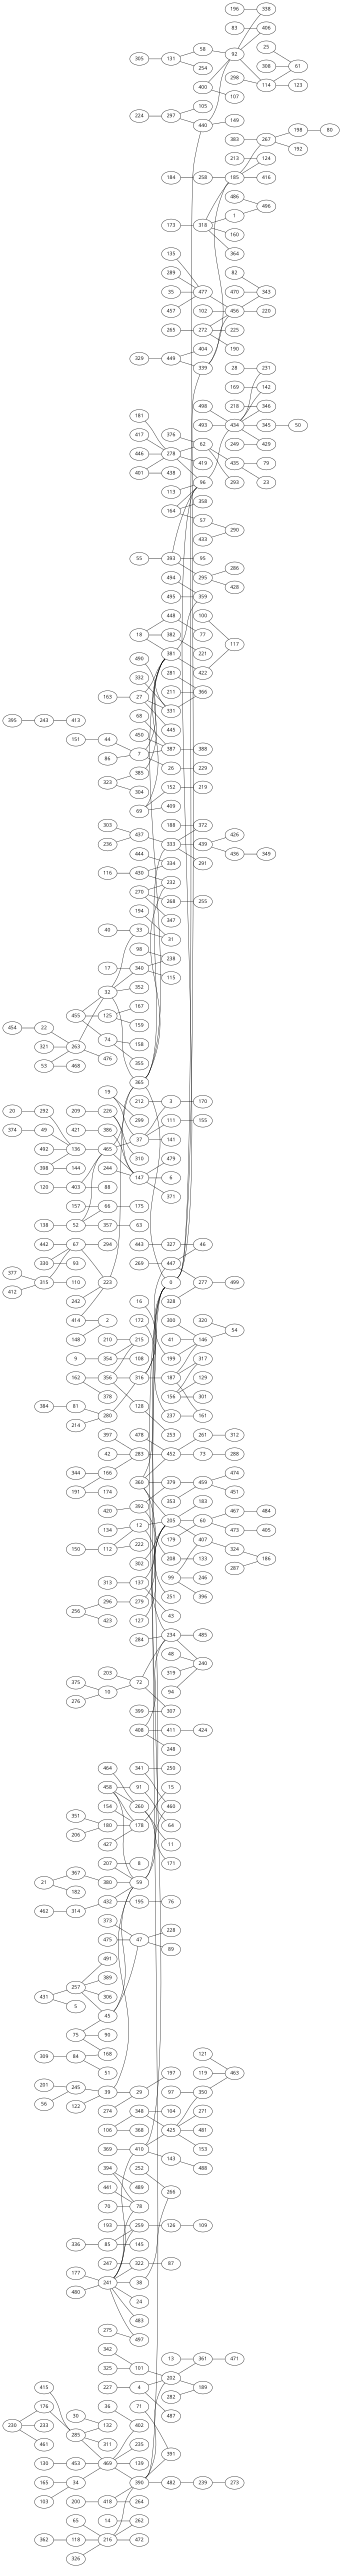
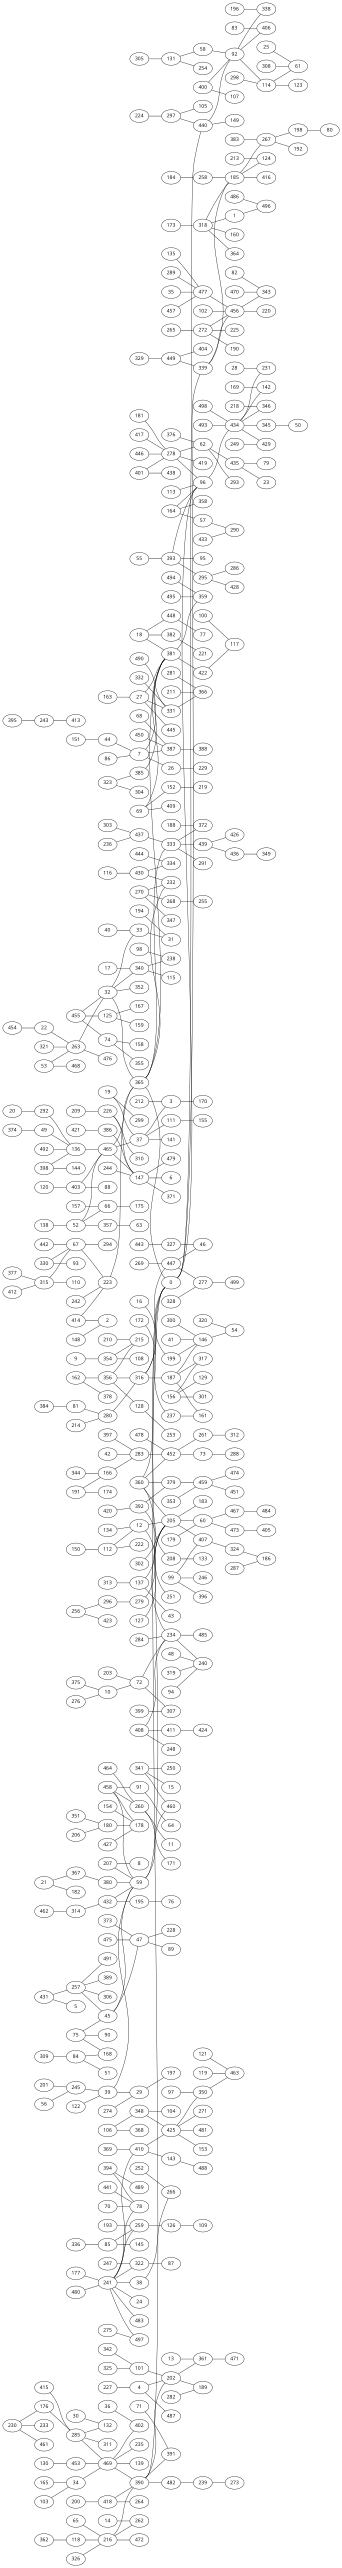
(152, 1812) -> (152, 1776)
(159, 1867) -> none
